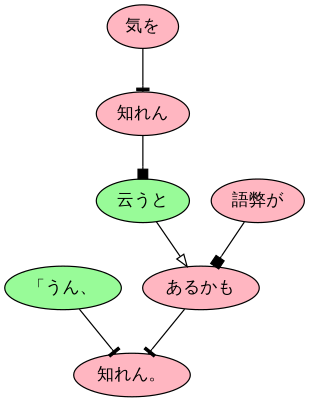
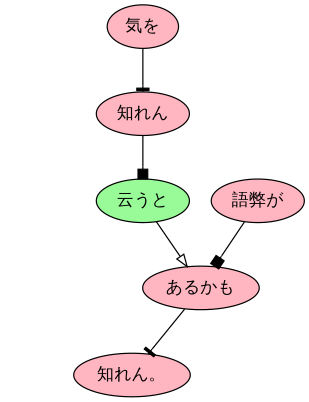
(63, 288) -> none
